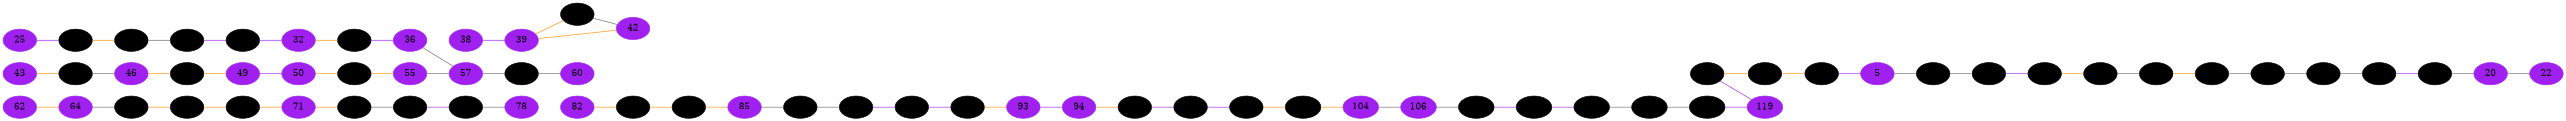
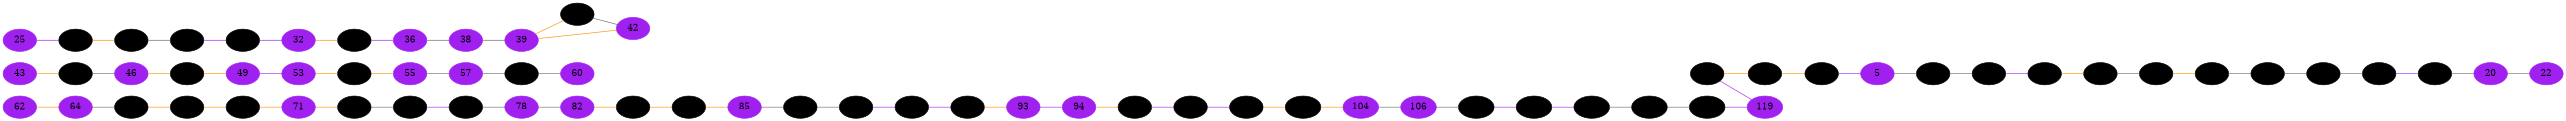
(494, 40) -> (494, 40)
(438, 57) -> (438, 40)
(299, 74) -> (299, 74)
none -> (550, 107)
